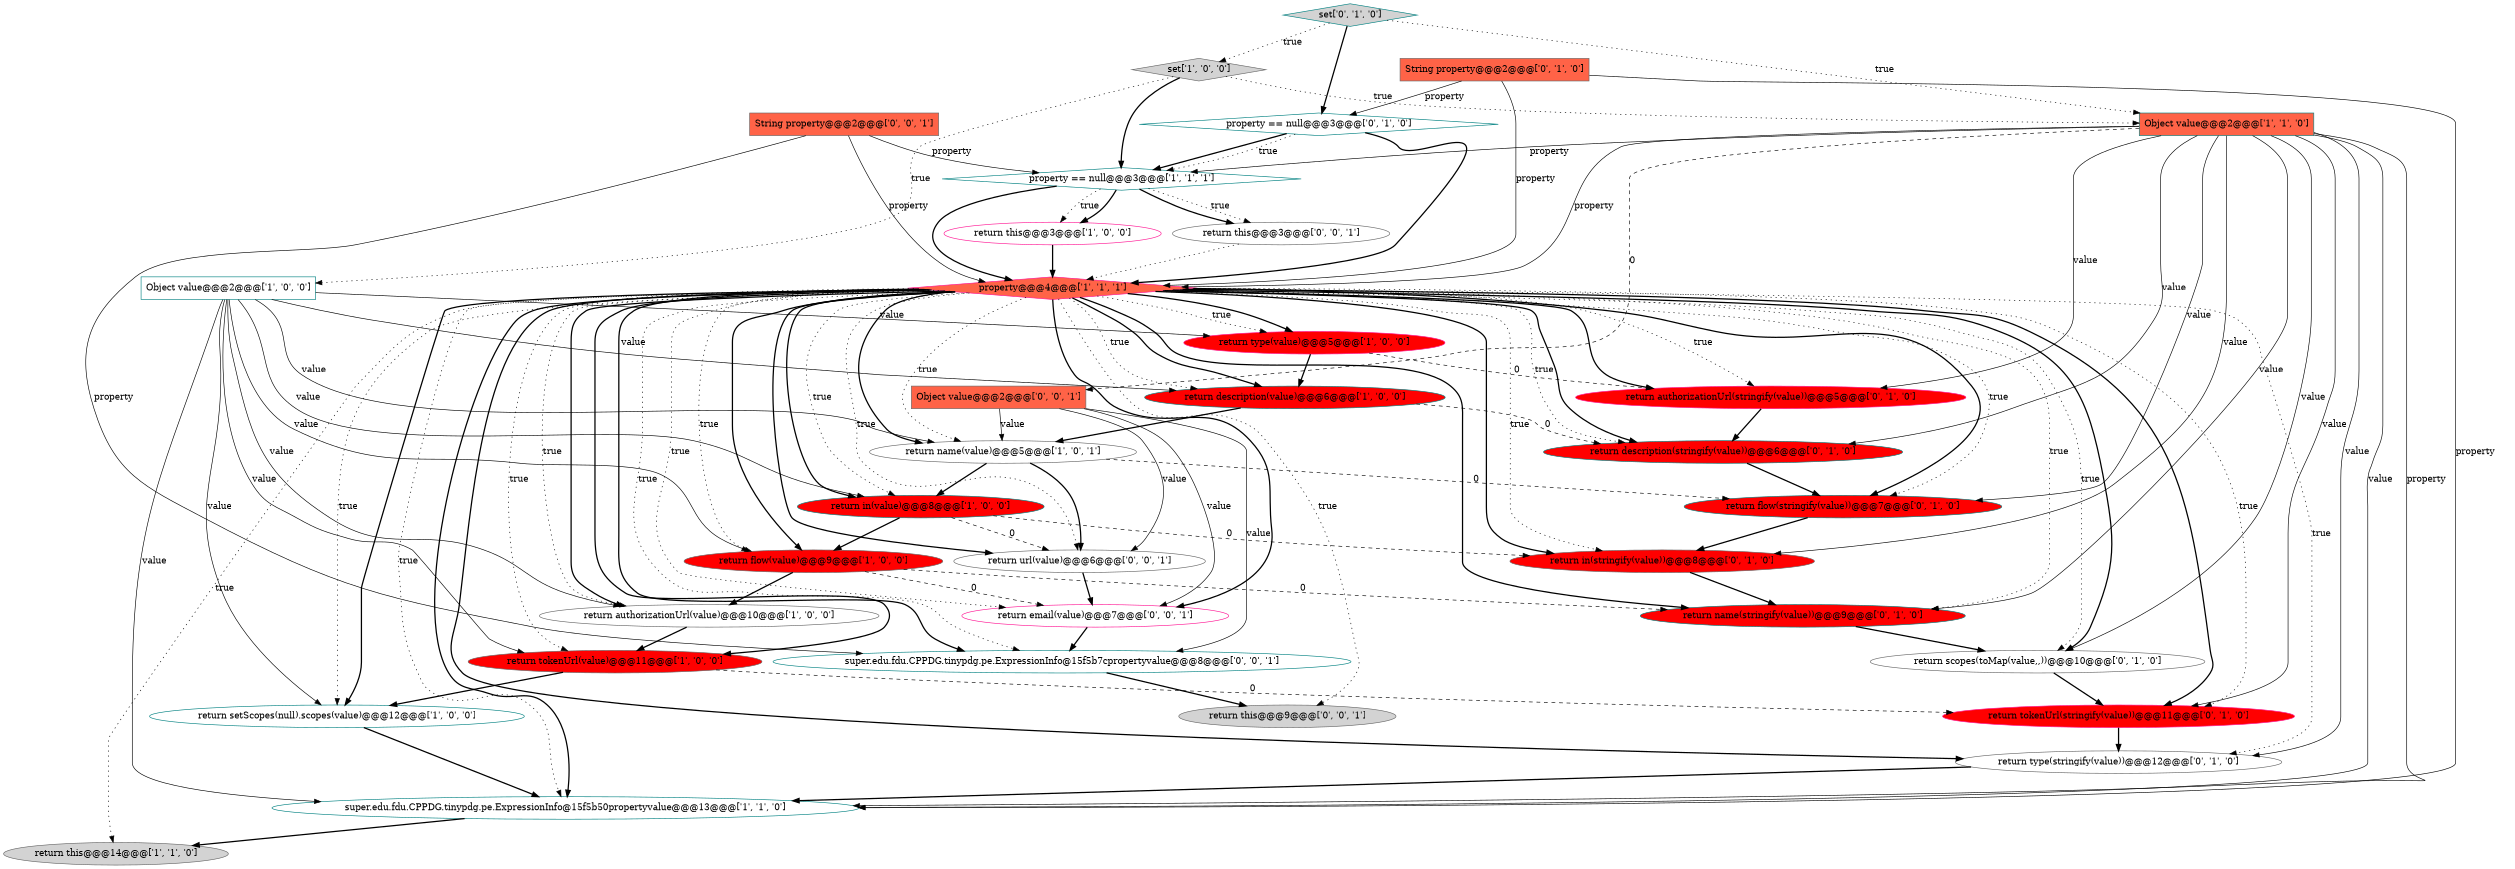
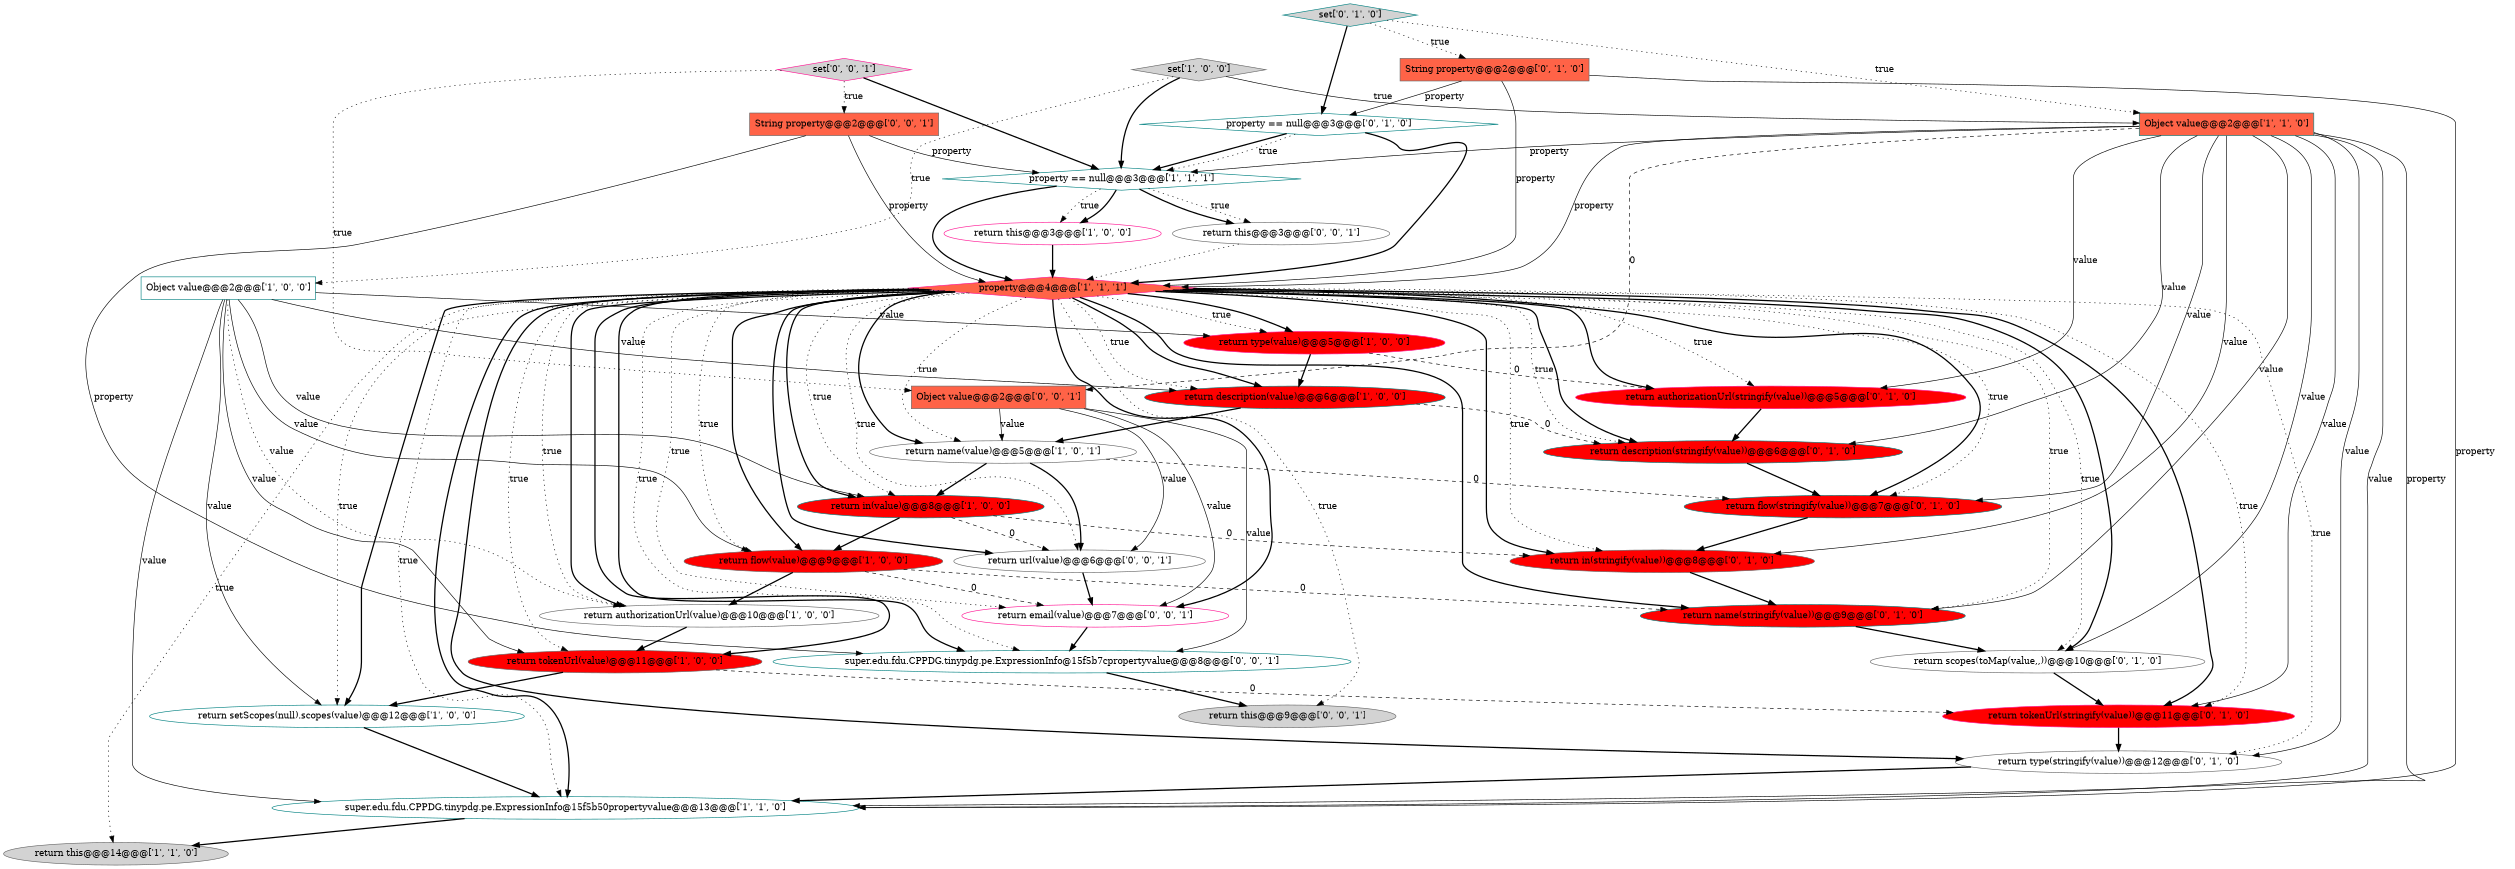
(1278, 41) -> (1415, 40)
none -> (844, 70)
(1678, 116) -> (1678, 116)
(550, 412) -> none
(351, 529) -> (351, 529)
